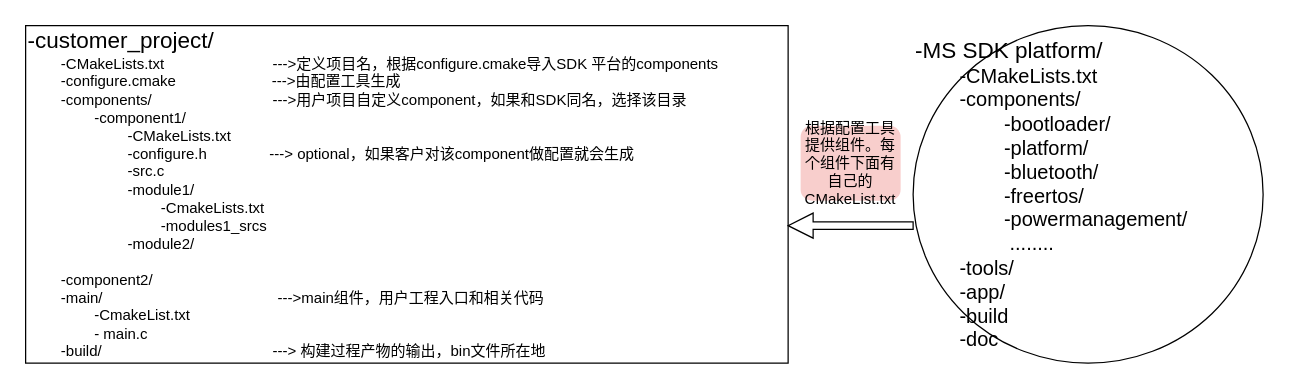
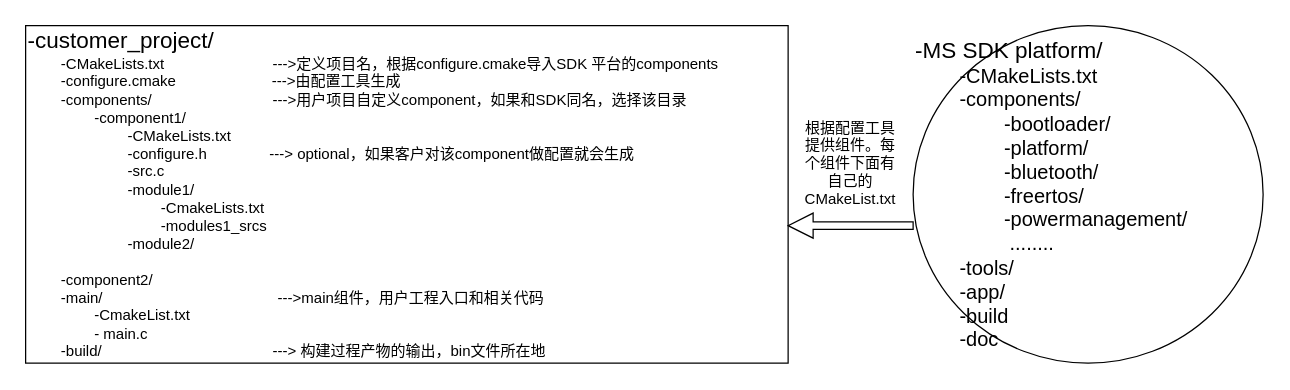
(851, 163) -> (851, 163)
